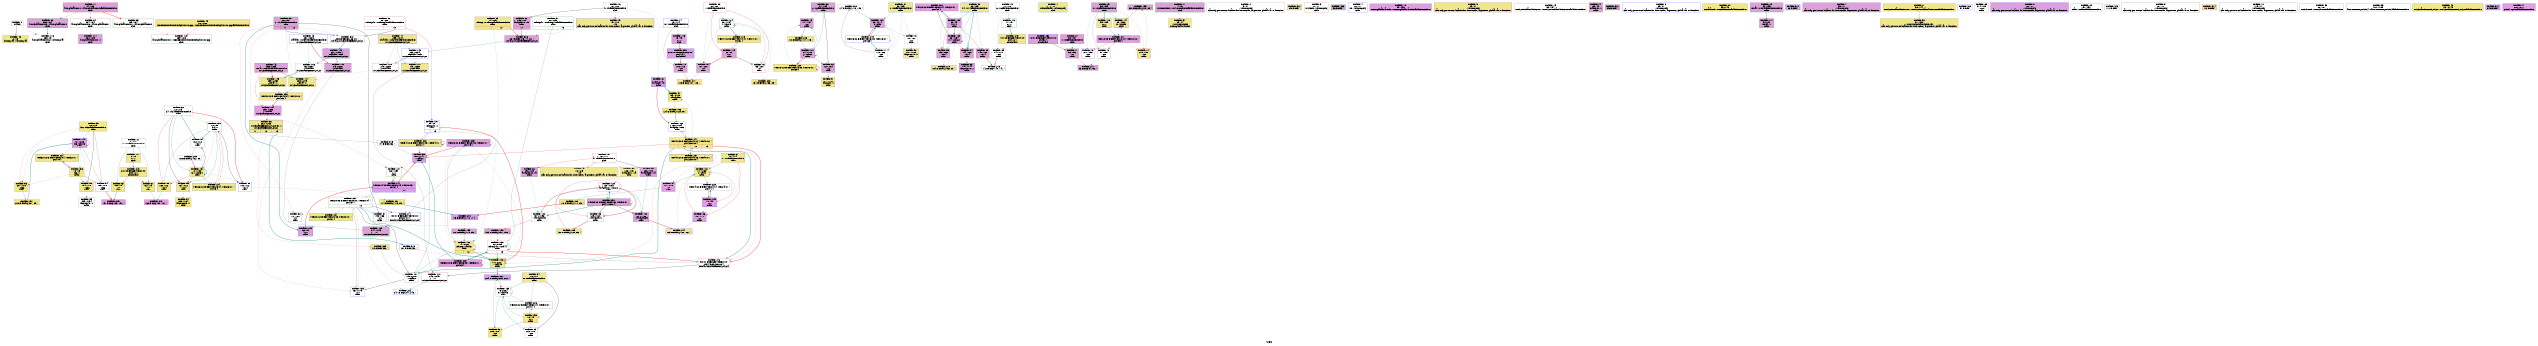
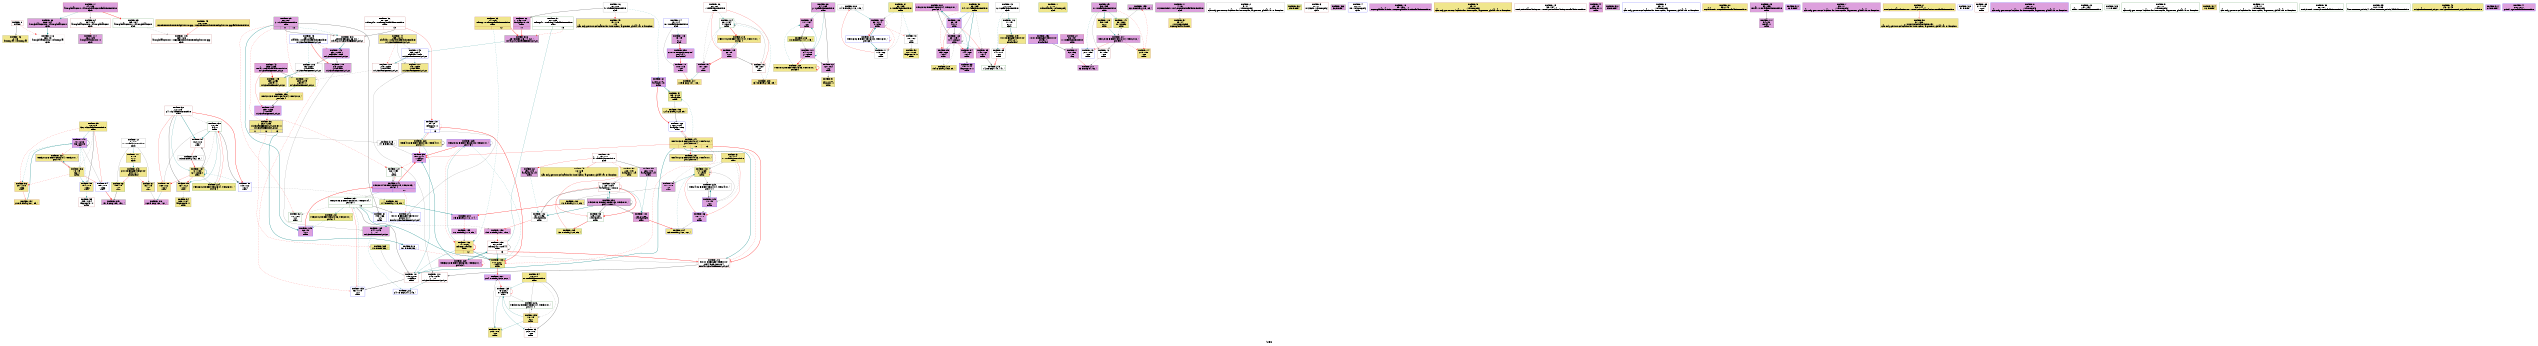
(1072, 56) -> (1072, 56)
